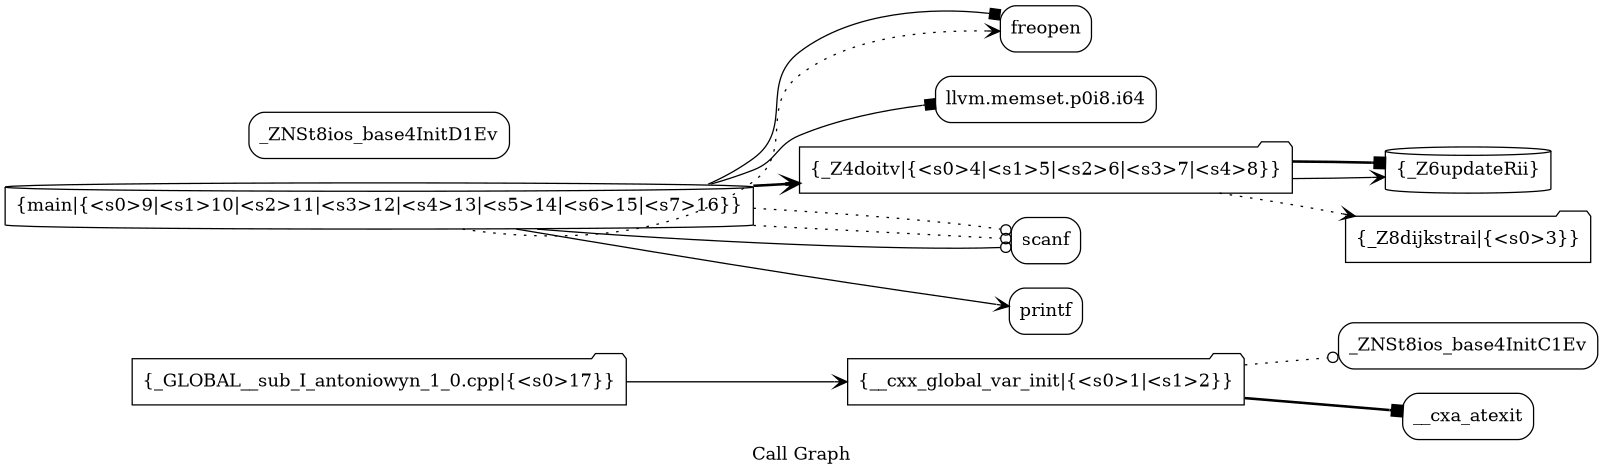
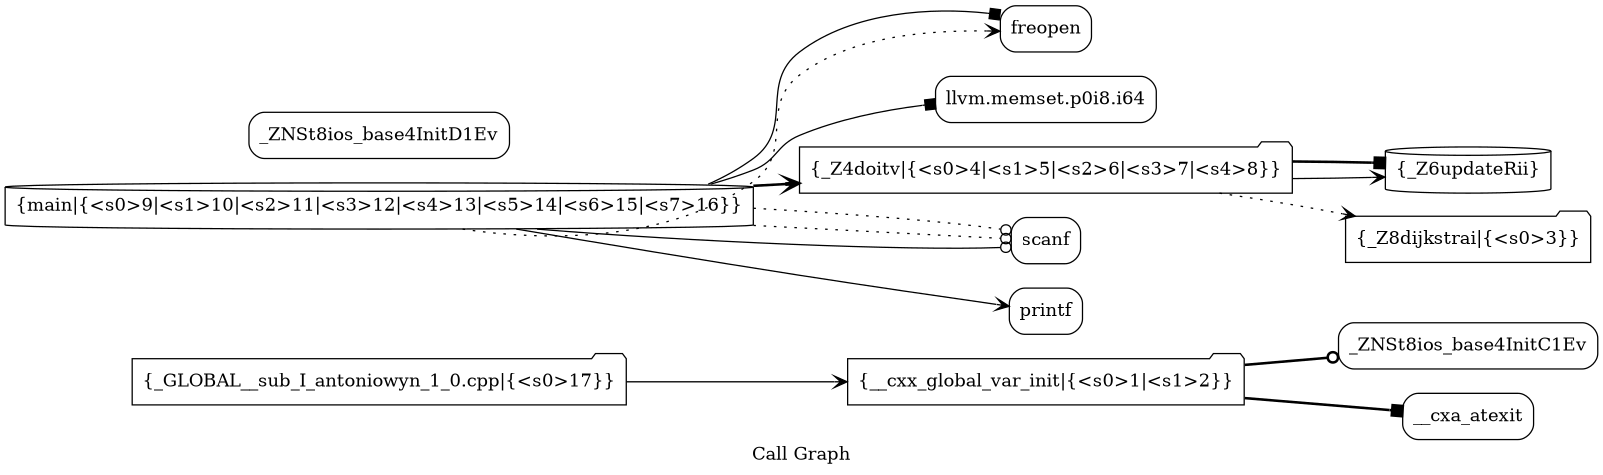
(1286, 361) -> (1286, 361)
